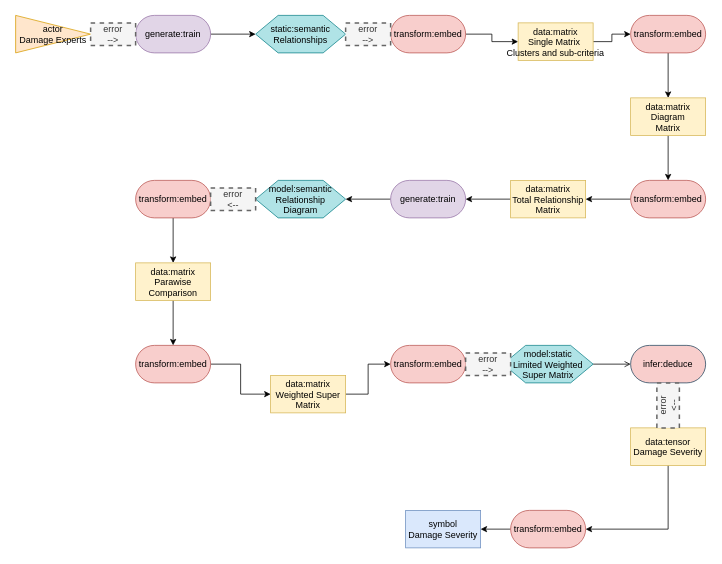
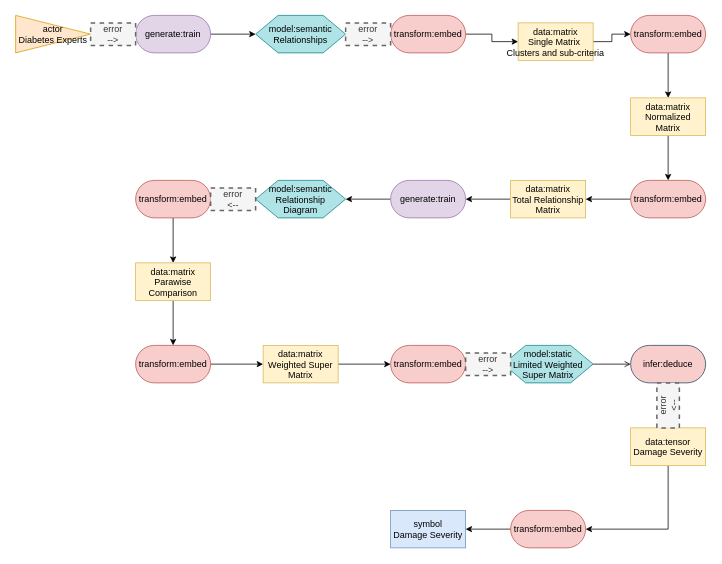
(53, 29) -> (53, 29)
(300, 29) -> (300, 29)
(668, 107) -> (668, 107)
(308, 394) -> (300, 364)
(443, 529) -> (428, 529)
